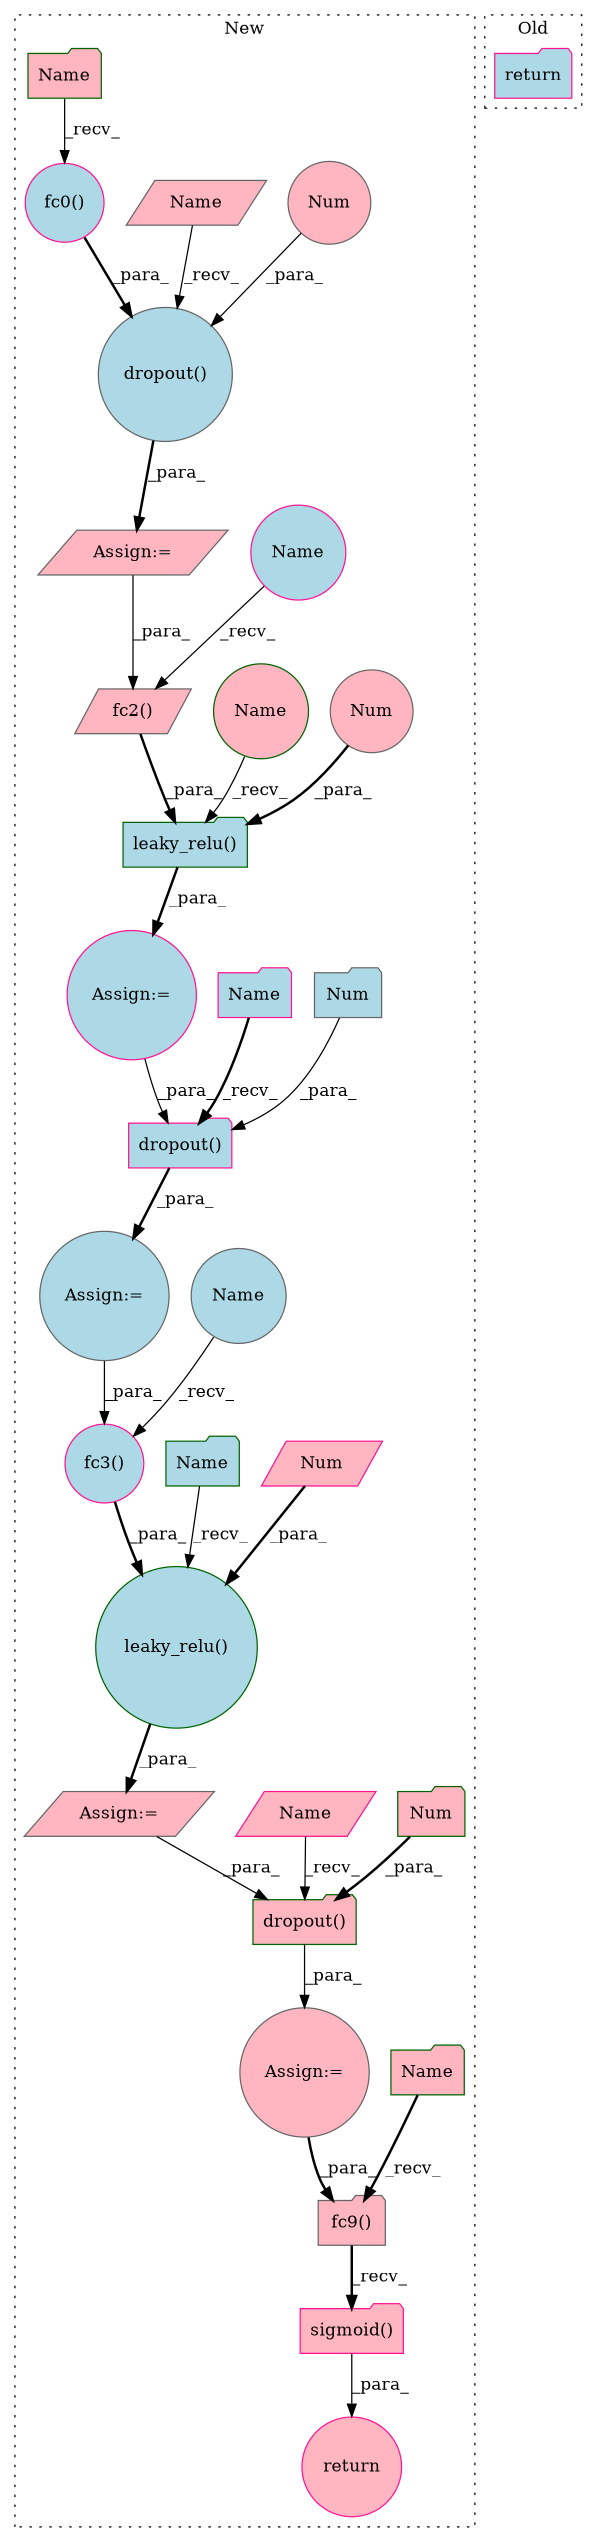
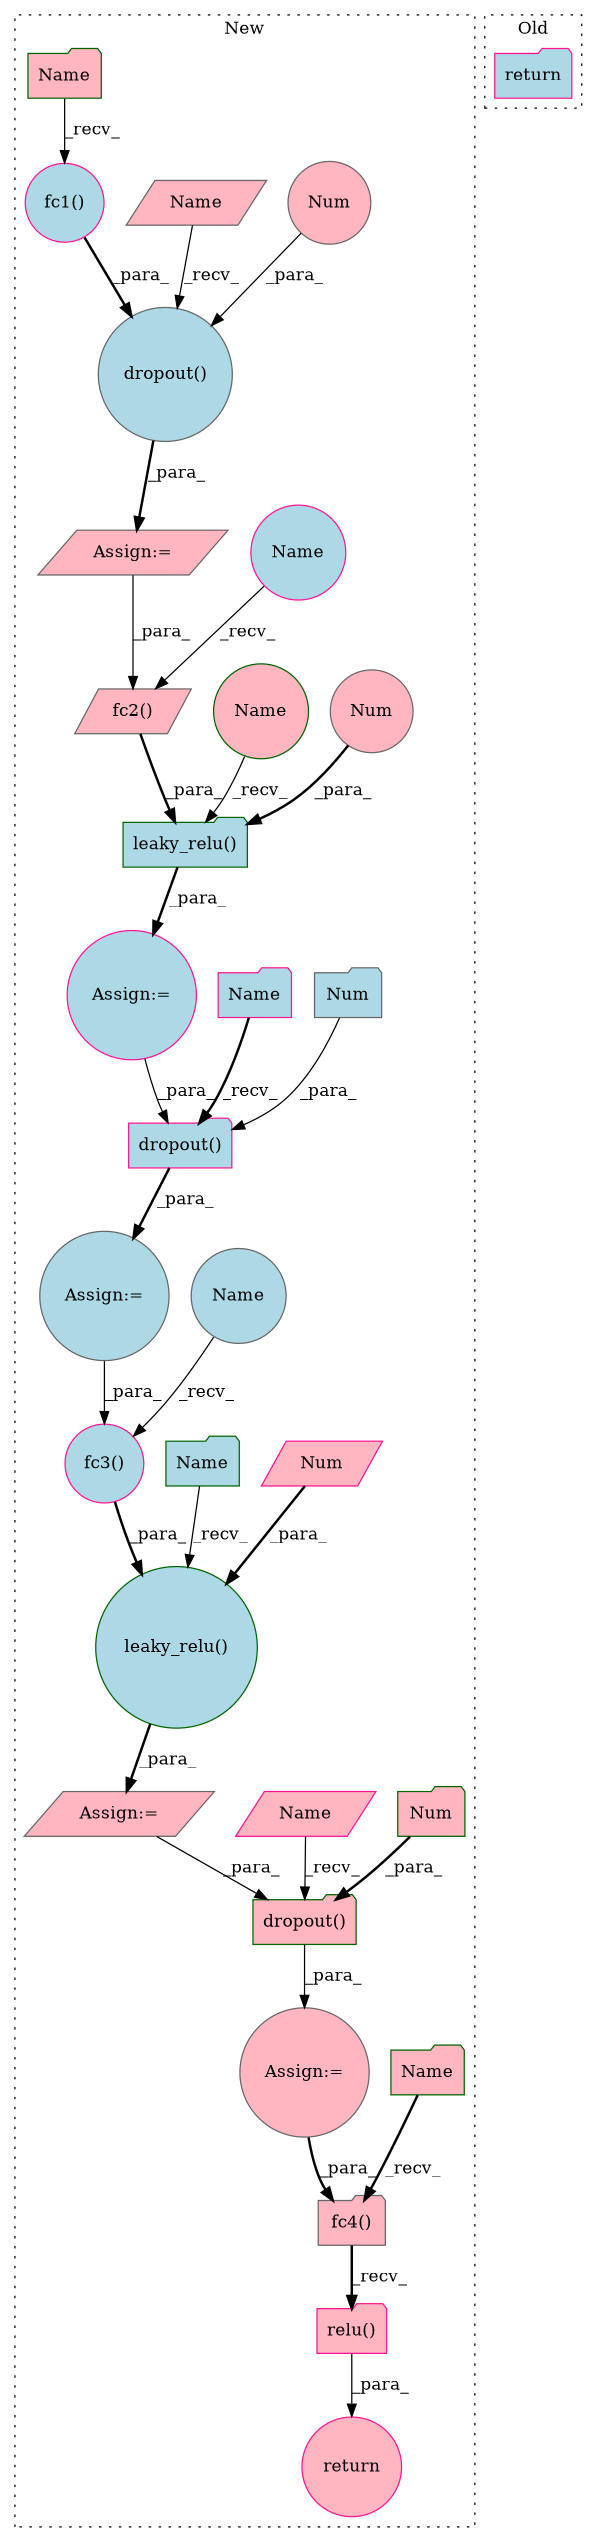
(65, 203) -> (65, 203)
(352, 2223) -> (352, 2223)
(352, 2331) -> (352, 2331)
